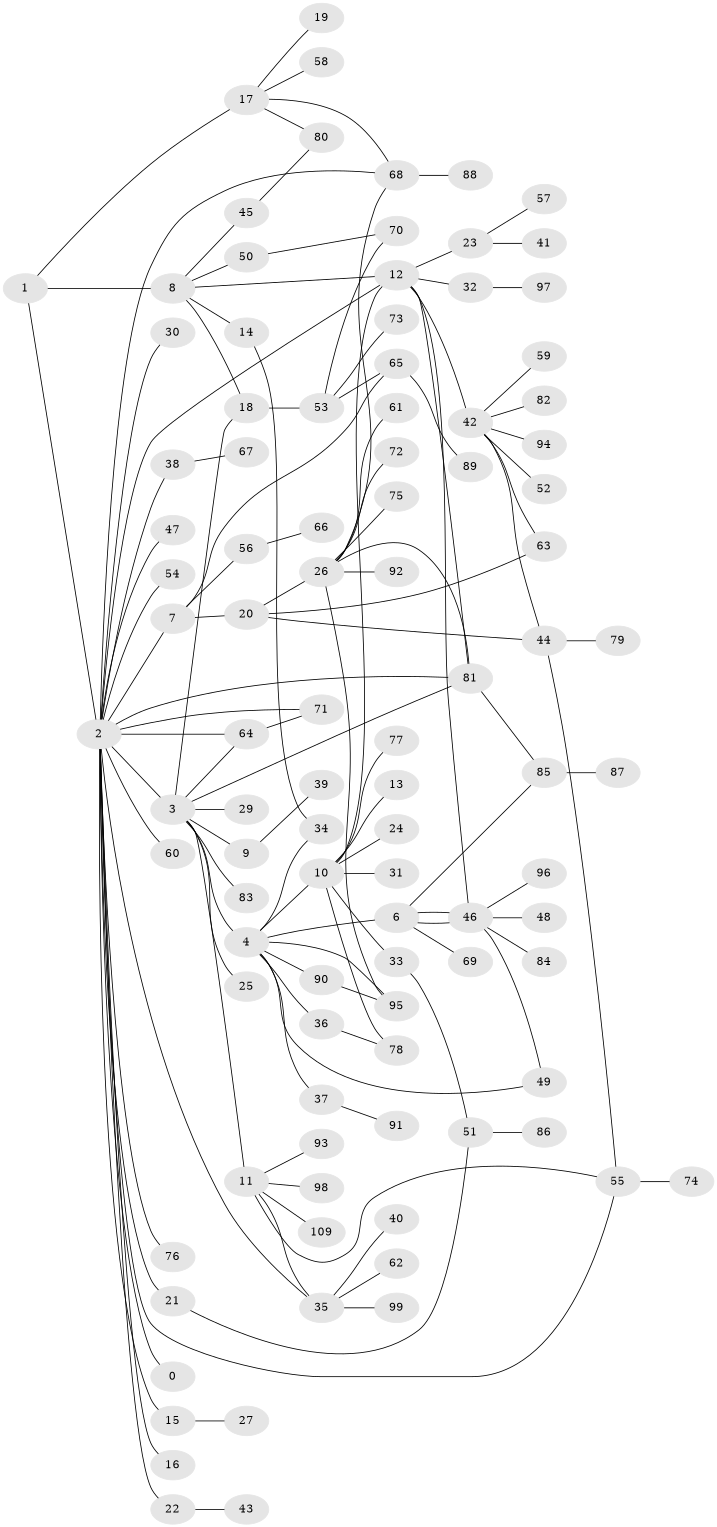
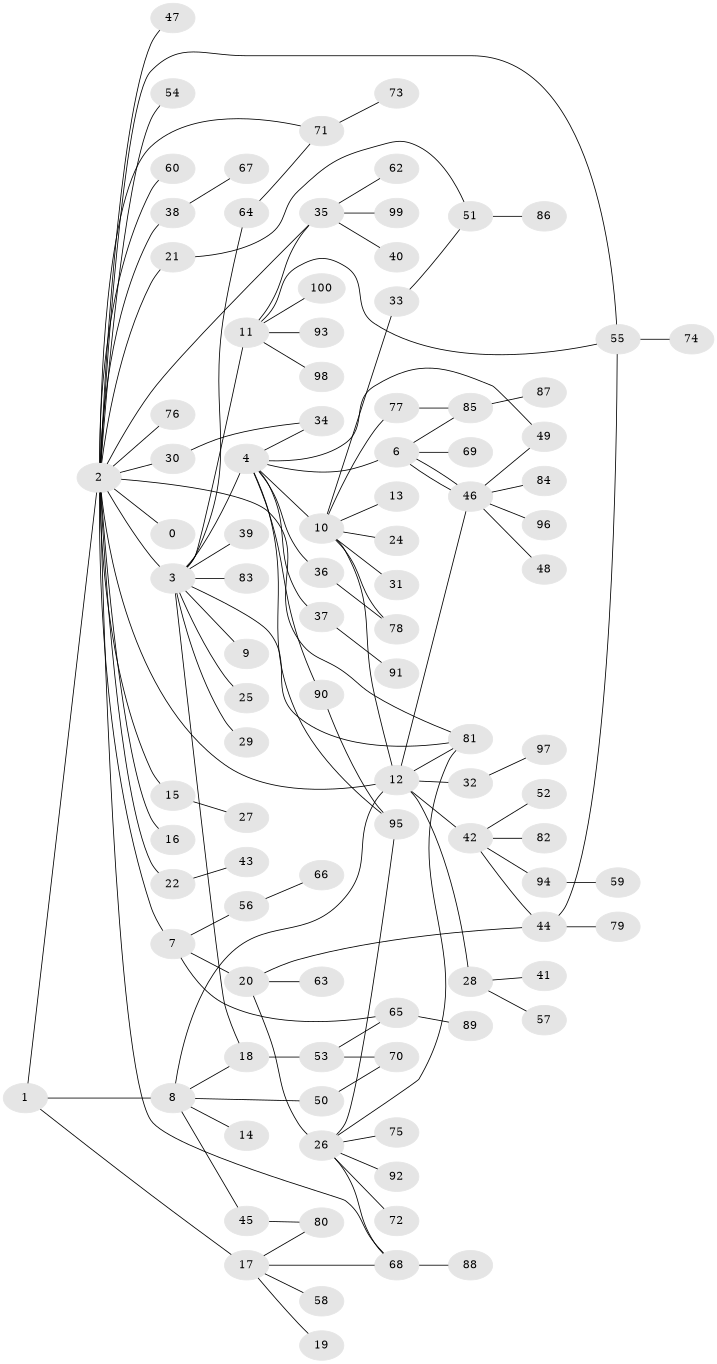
(471, 243) -> (471, 982)
(354, 370) -> (359, 112)
(507, 390) -> (581, 883)
(397, 408) -> none
(516, 499) -> none
(277, 583) -> (244, 432)
(507, 726) -> (434, 408)
(173, 734) -> none
(284, 819) -> (210, 556)
(322, 1232) -> (322, 288)
